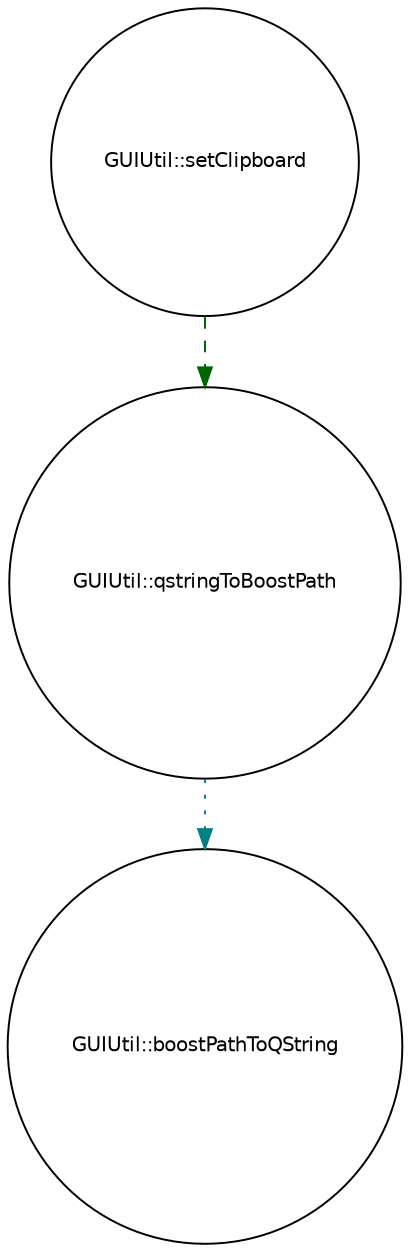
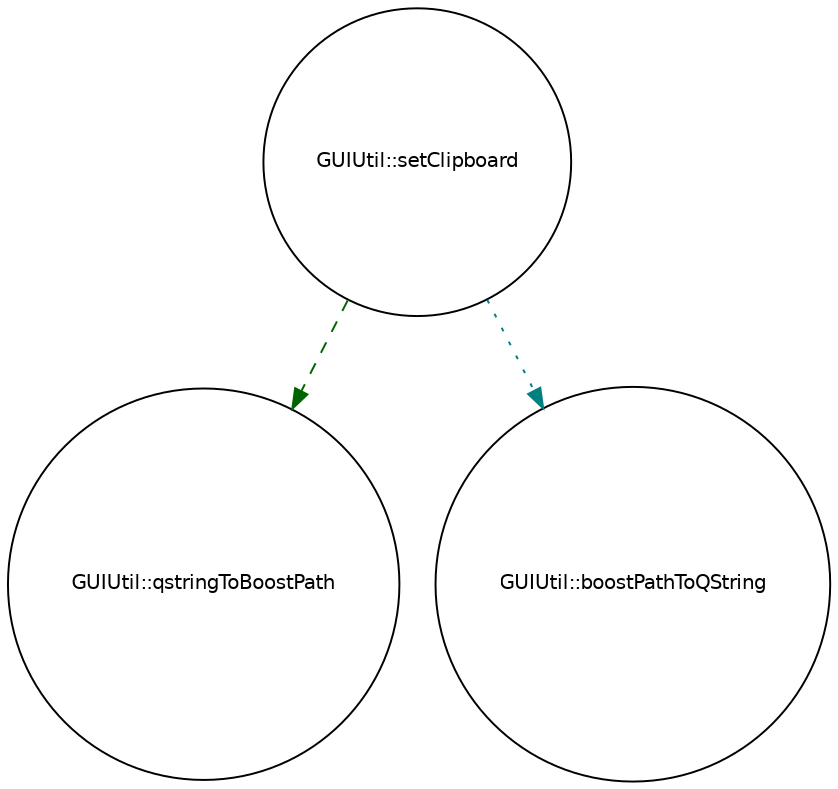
(205, 804) -> (511, 345)
